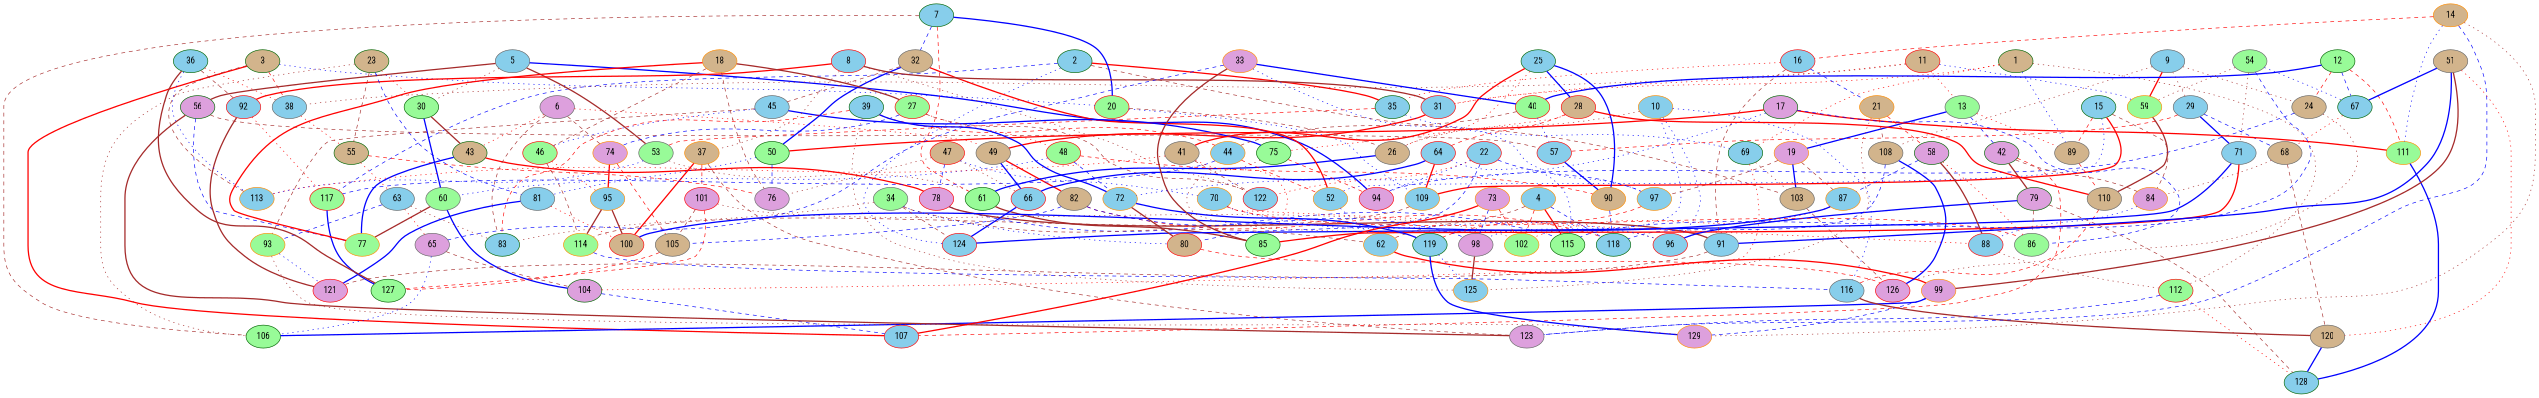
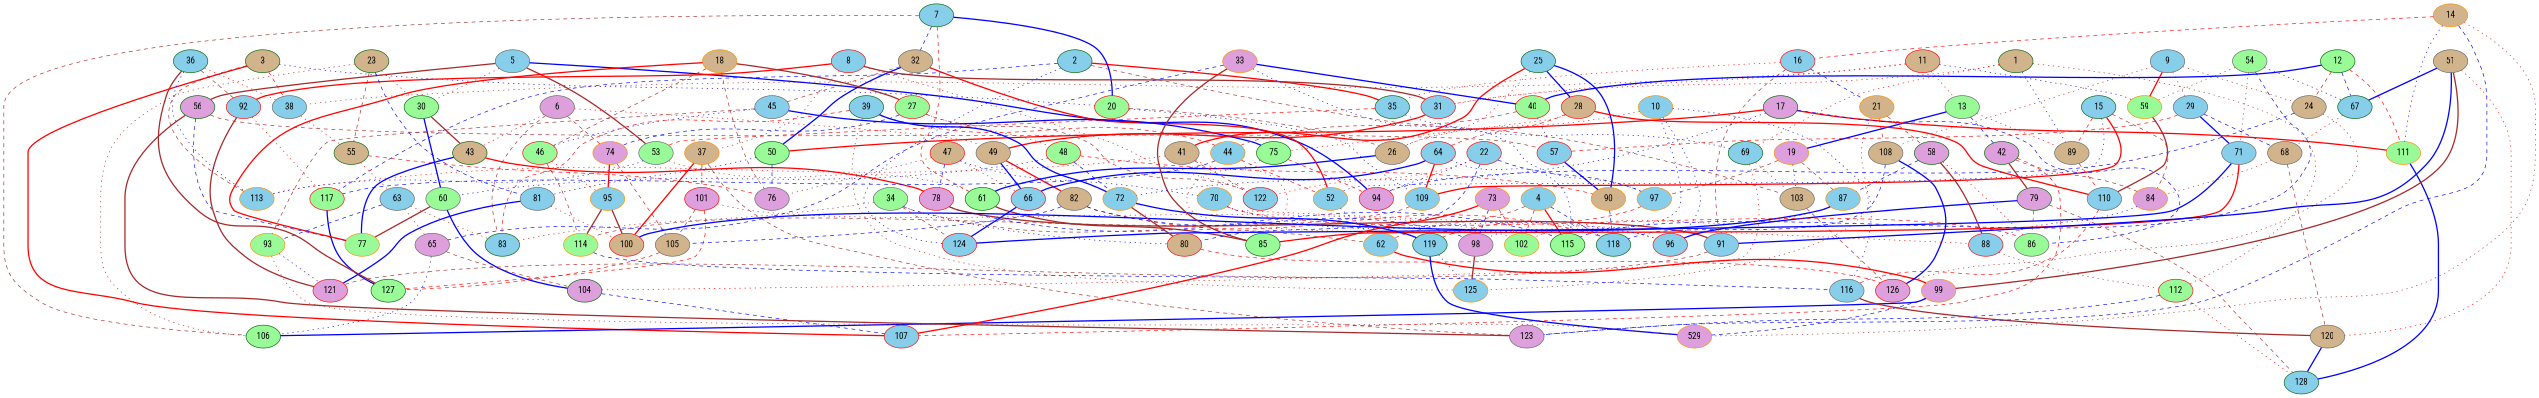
(1794, 176) -> (1794, 176)
(2104, 199) -> (2104, 199)
(1694, 337) -> (1694, 337)
